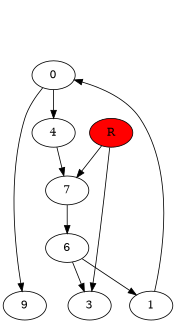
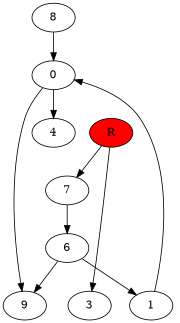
none -> (54, 18)
(59, 158) -> none
(77, 273) -> (48, 274)
